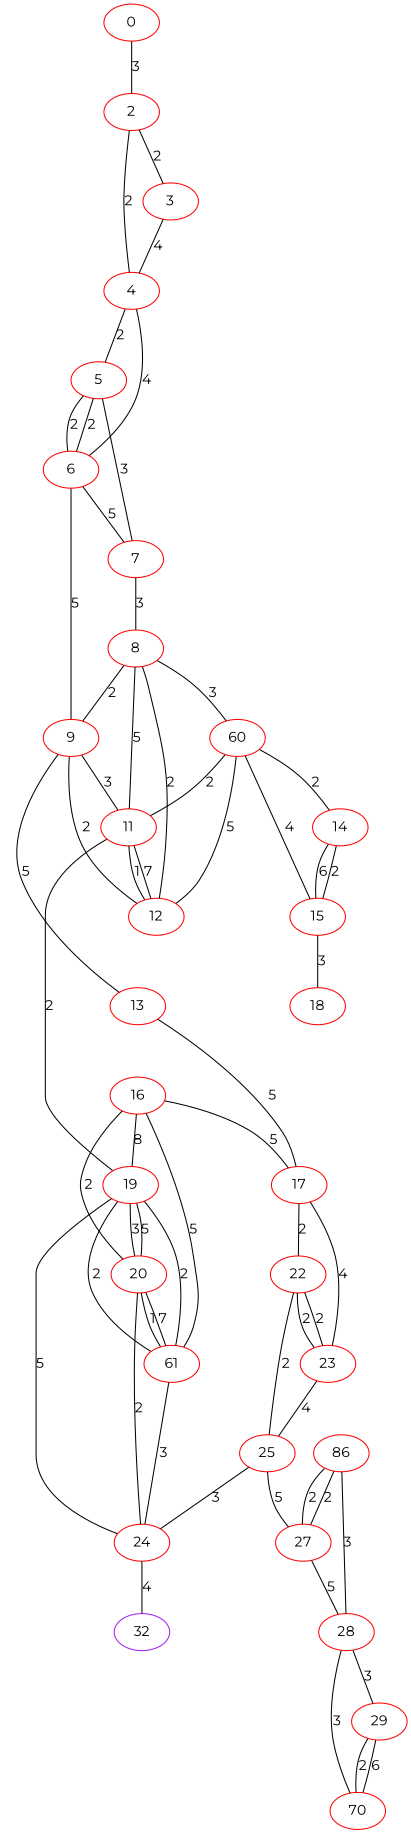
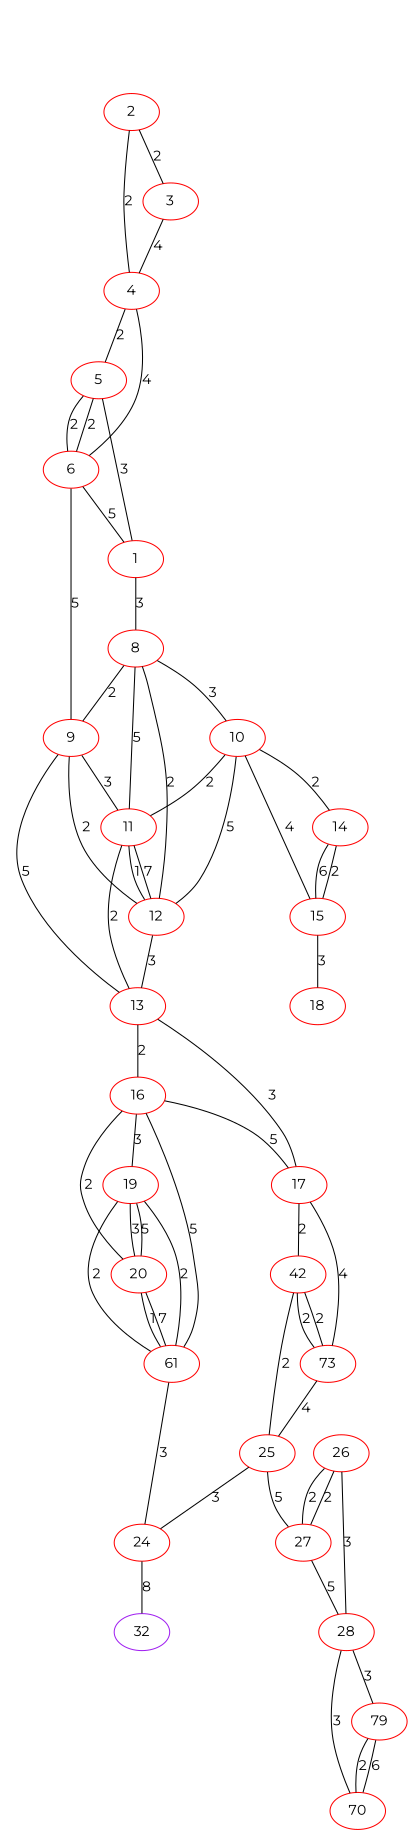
(132, 23) -> none
(136, 559) -> (136, 559)
(238, 738) -> (238, 738)
none -> (147, 962)
(45, 1006) -> (108, 918)
none -> (138, 1051)
(273, 1096) -> (273, 1096)
(138, 1140) -> (138, 1140)
(298, 1274) -> (298, 1274)
(328, 1364) -> (328, 1364)
(36, 1370) -> none
(135, 1409) -> none
(341, 1453) -> (341, 1453)
(147, 1587) -> (147, 1587)
(379, 1722) -> (379, 1722)
